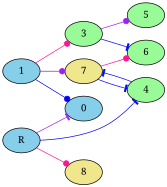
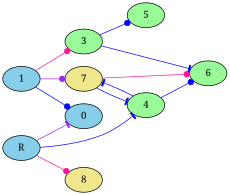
(112, 25) -> (112, 29)
none -> (175, 91)
